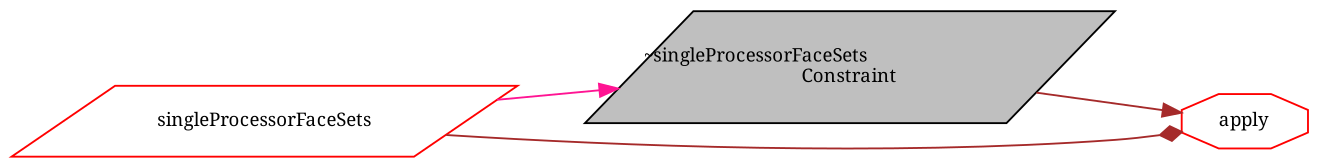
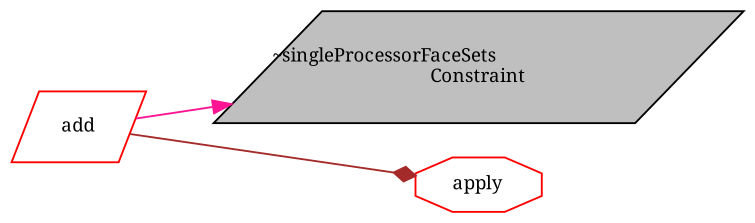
(1099, 101) -> none
(265, 121) -> (79, 127)
